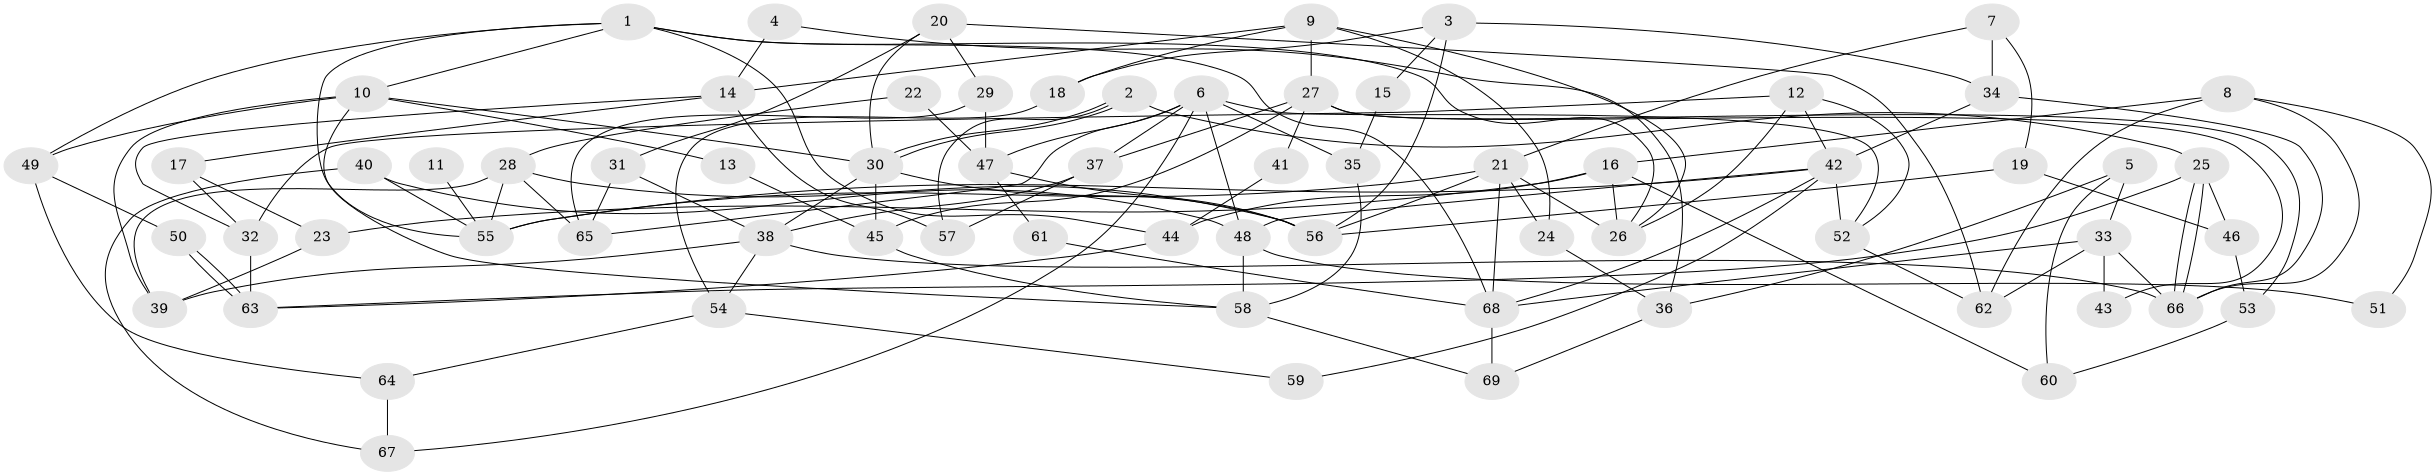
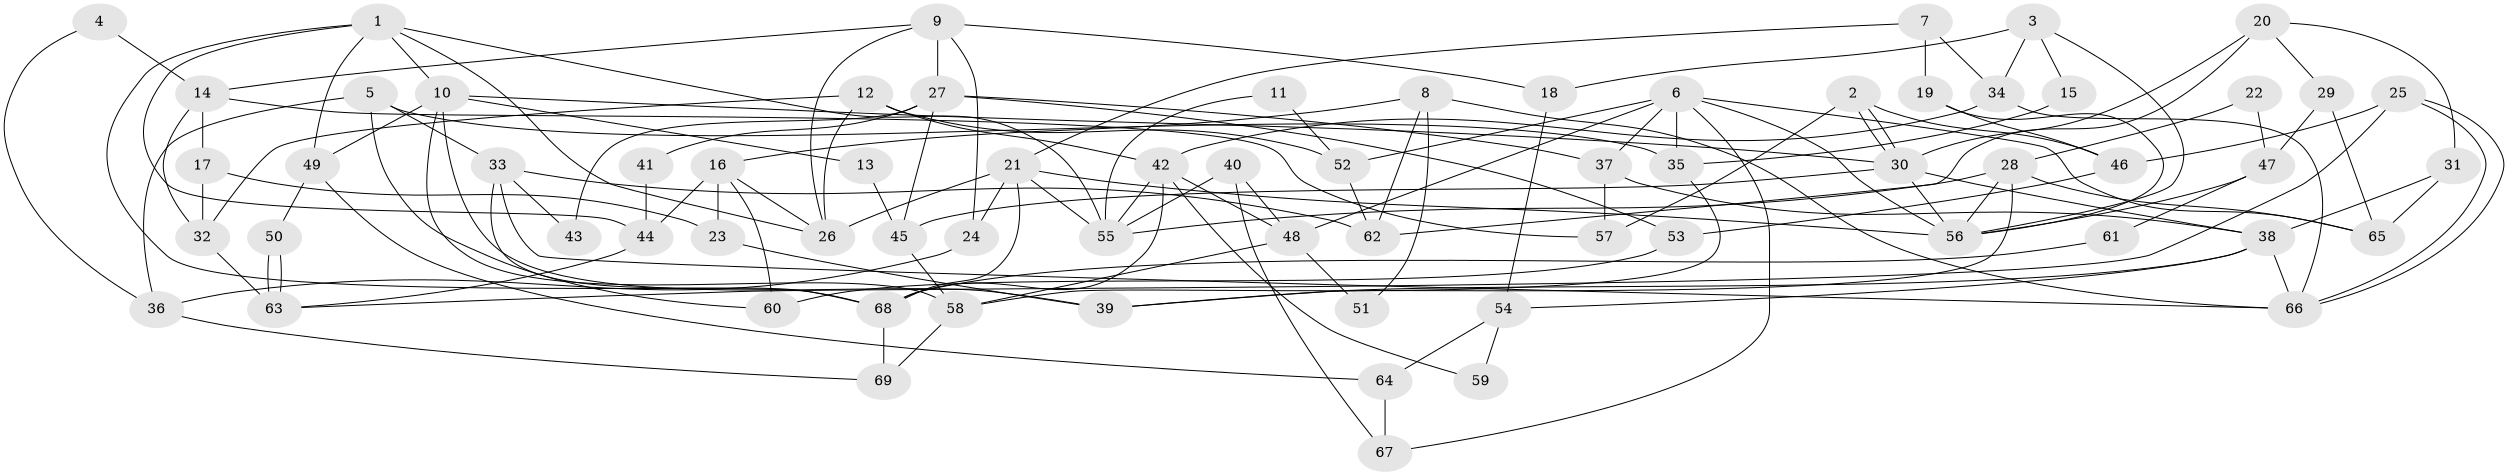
none -> (897, 133)
(1640, 133) -> (1986, 131)
(1068, 136) -> (1820, 147)
(1838, 202) -> (1311, 130)
